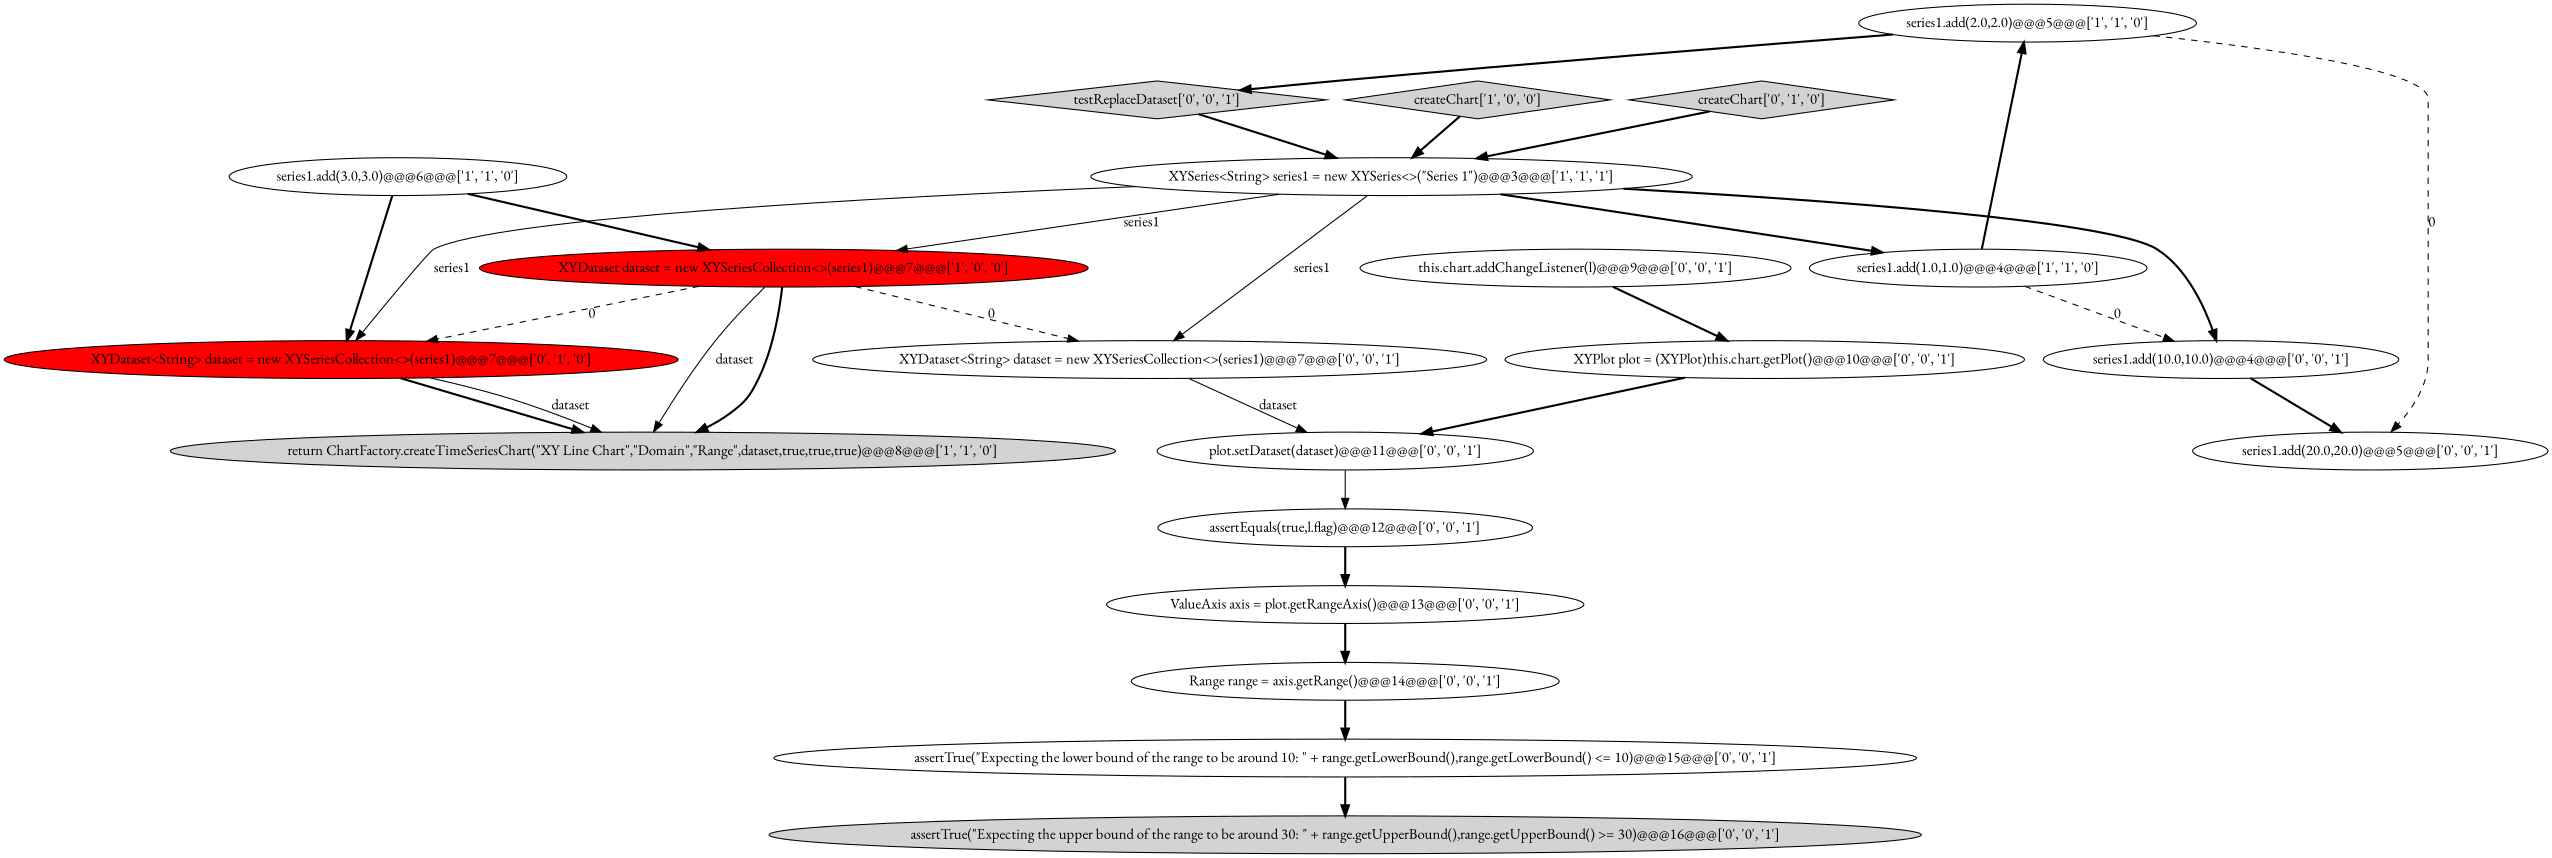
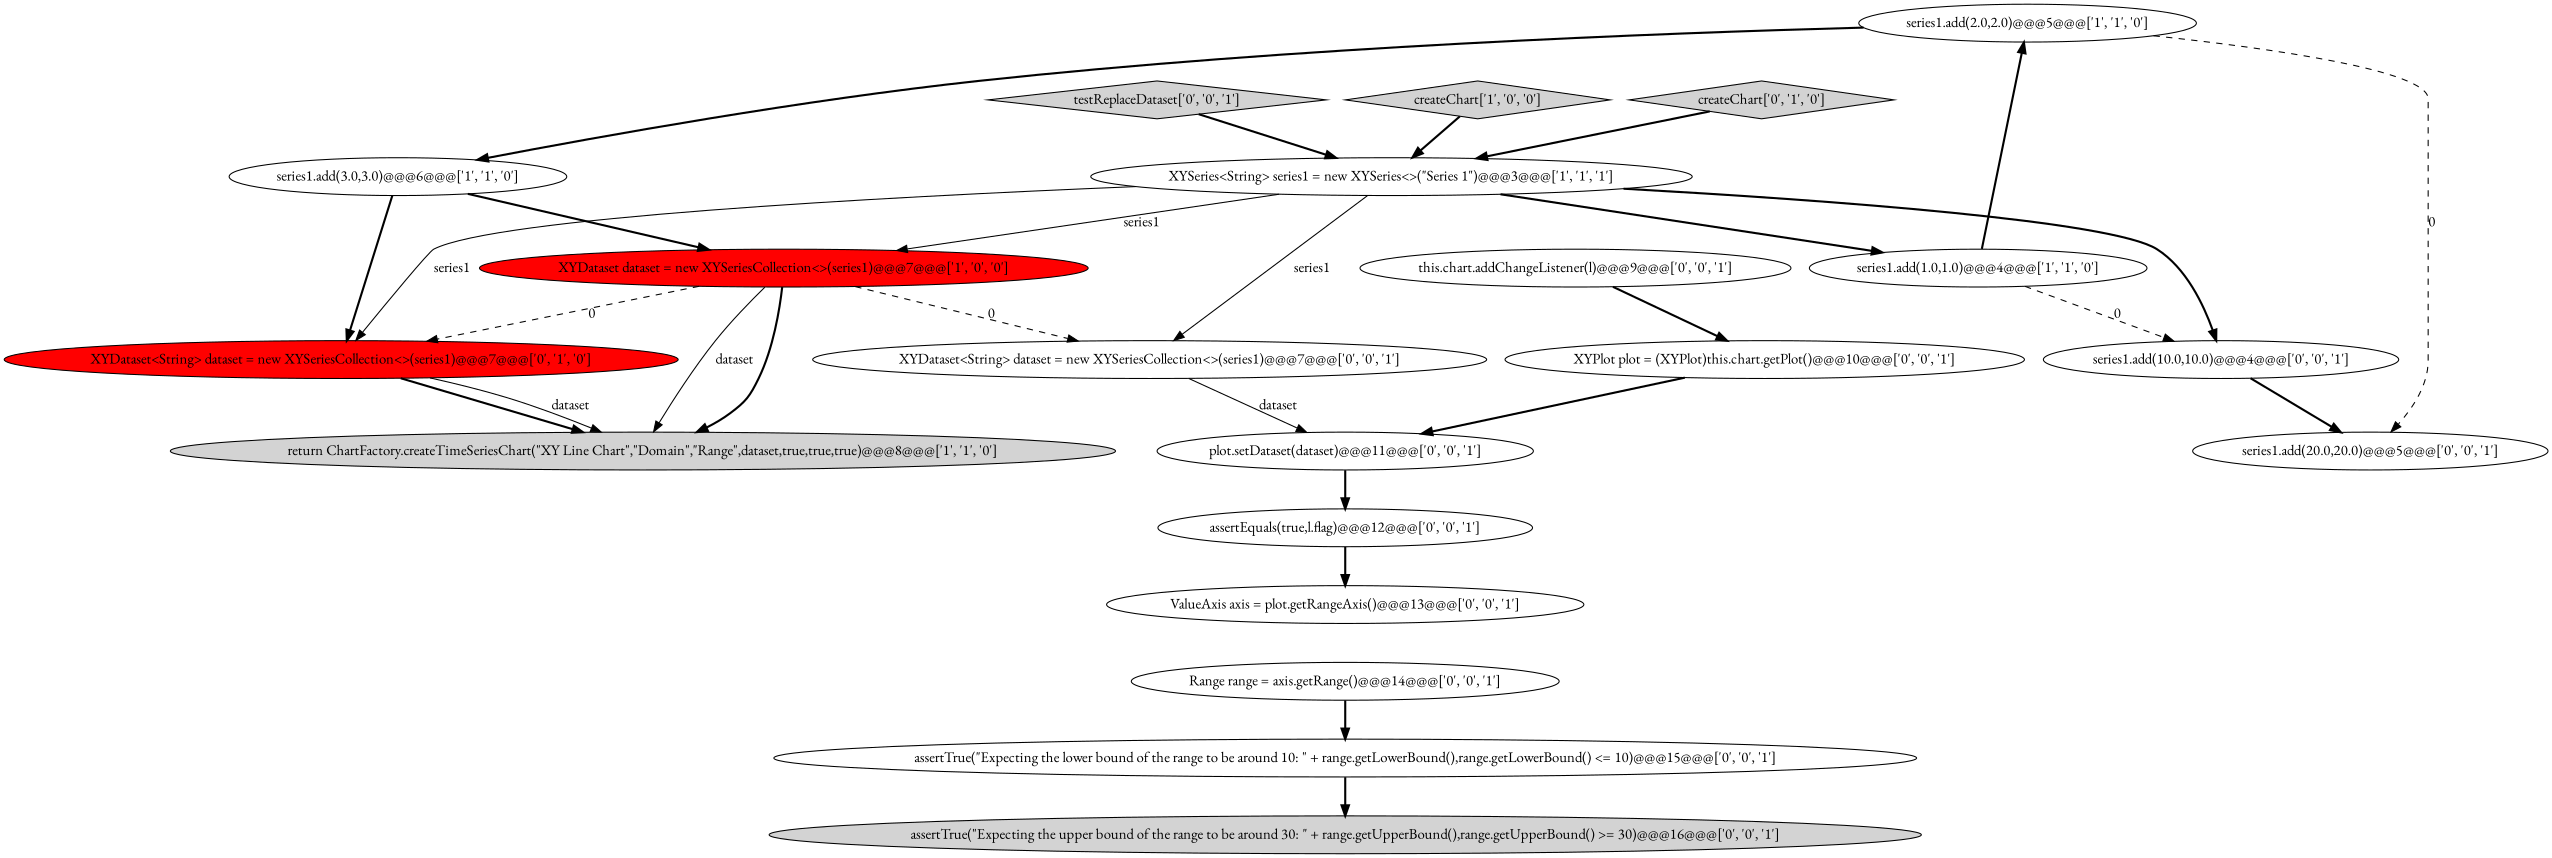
(1572, 60) -> (1173, 63)
(1345, 484) -> (1345, 484)
(1345, 638) -> none
